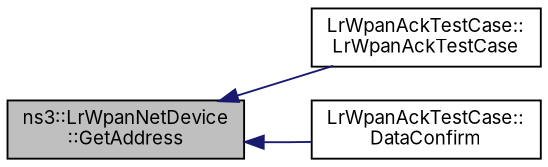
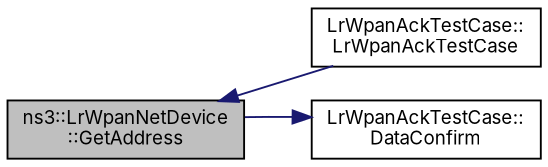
(288, 142) -> (269, 117)
